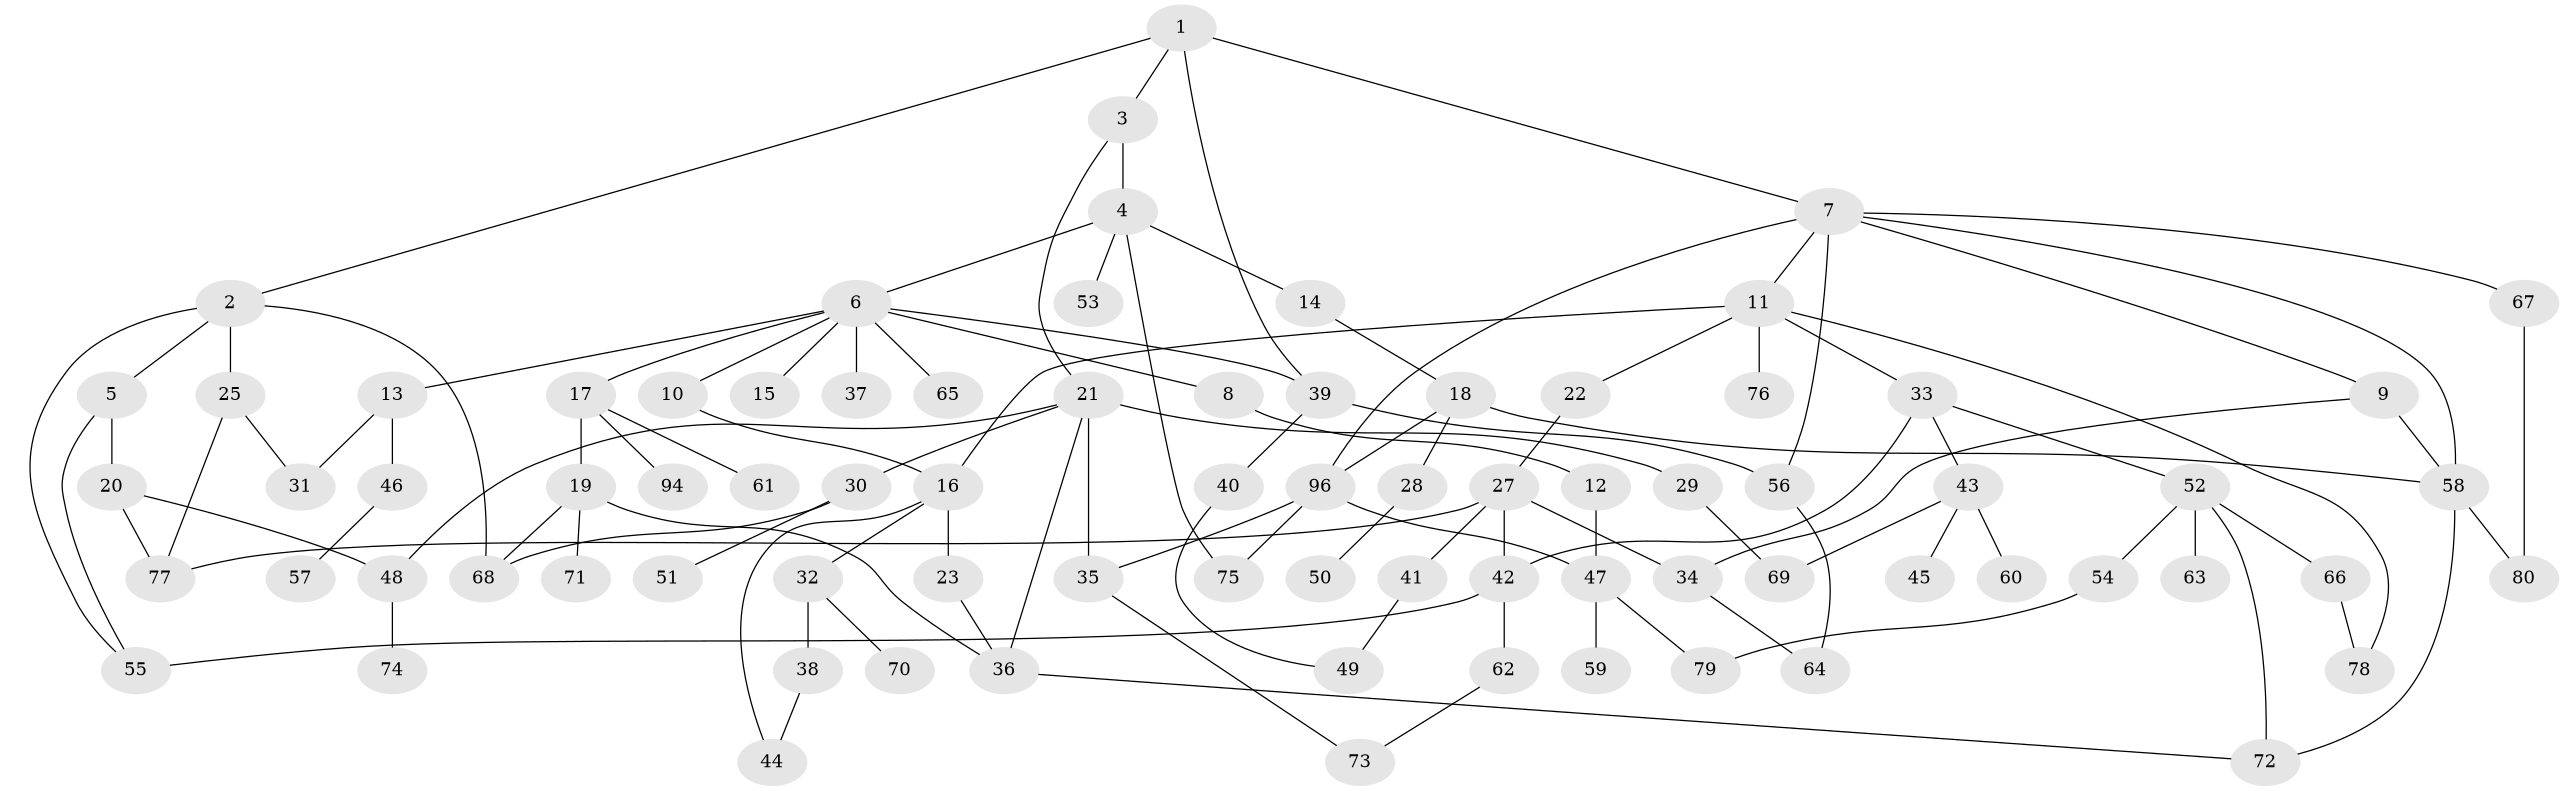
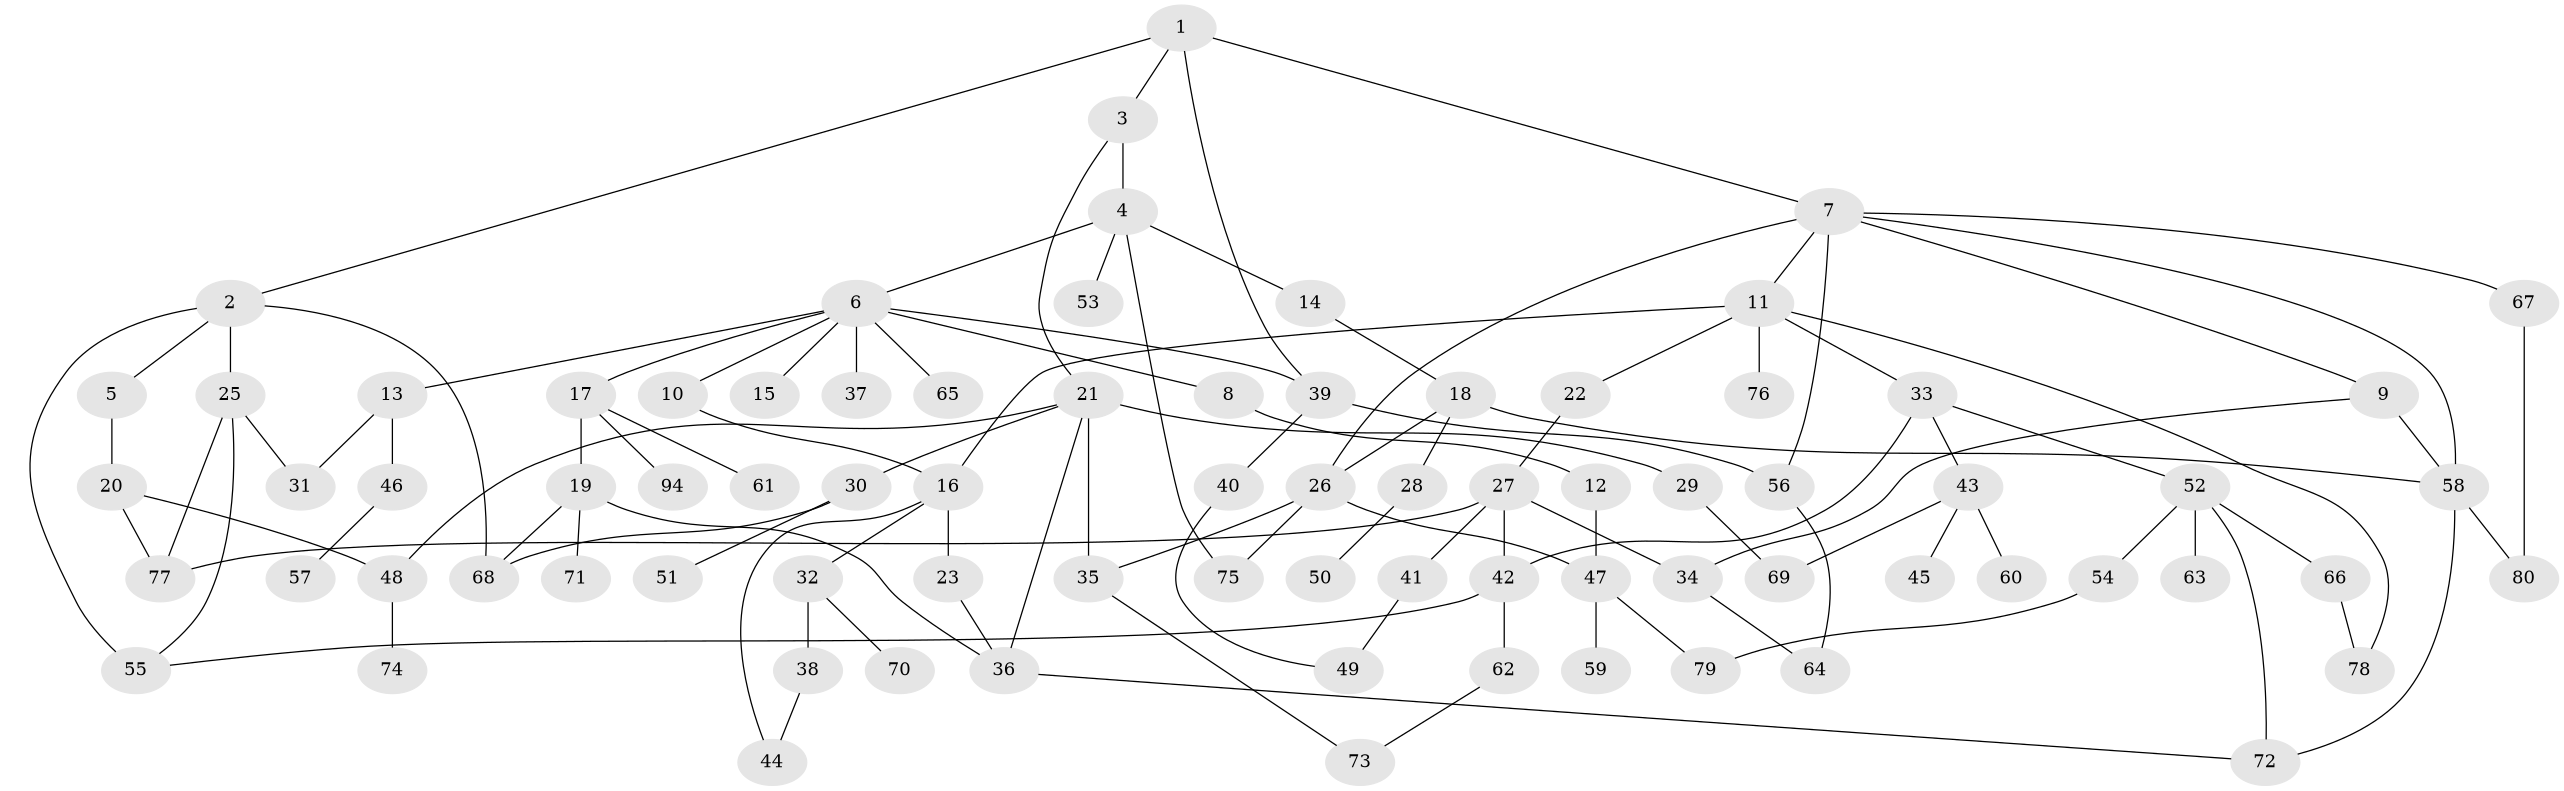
(1321, 487) -> (1321, 487)
(72, 533) -> (225, 546)
